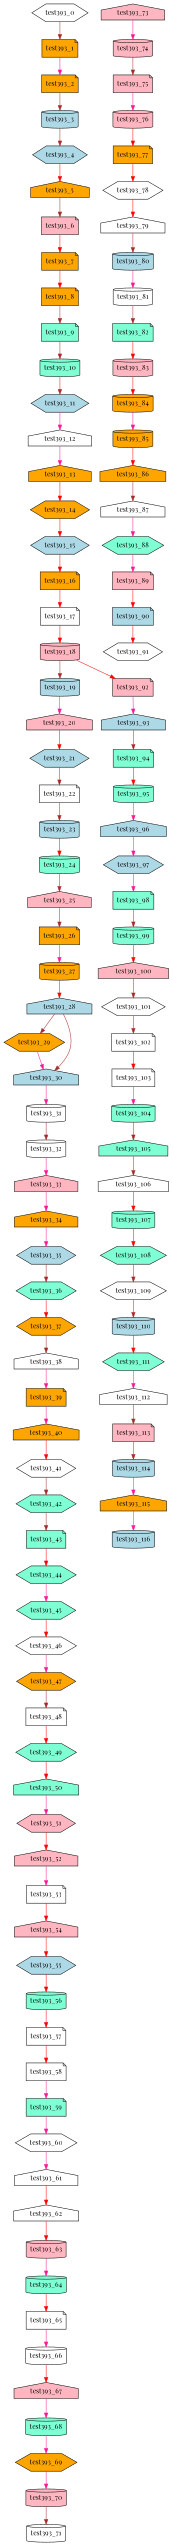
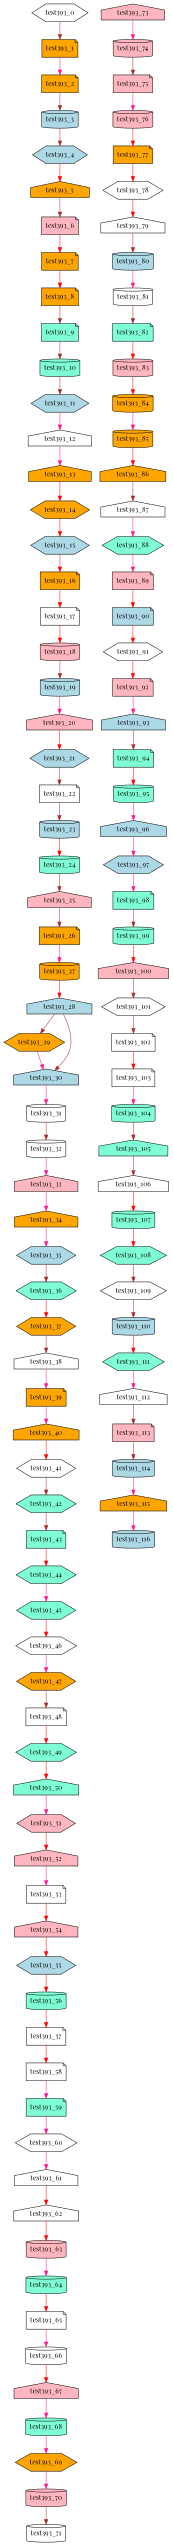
(94, 668) -> (133, 667)
